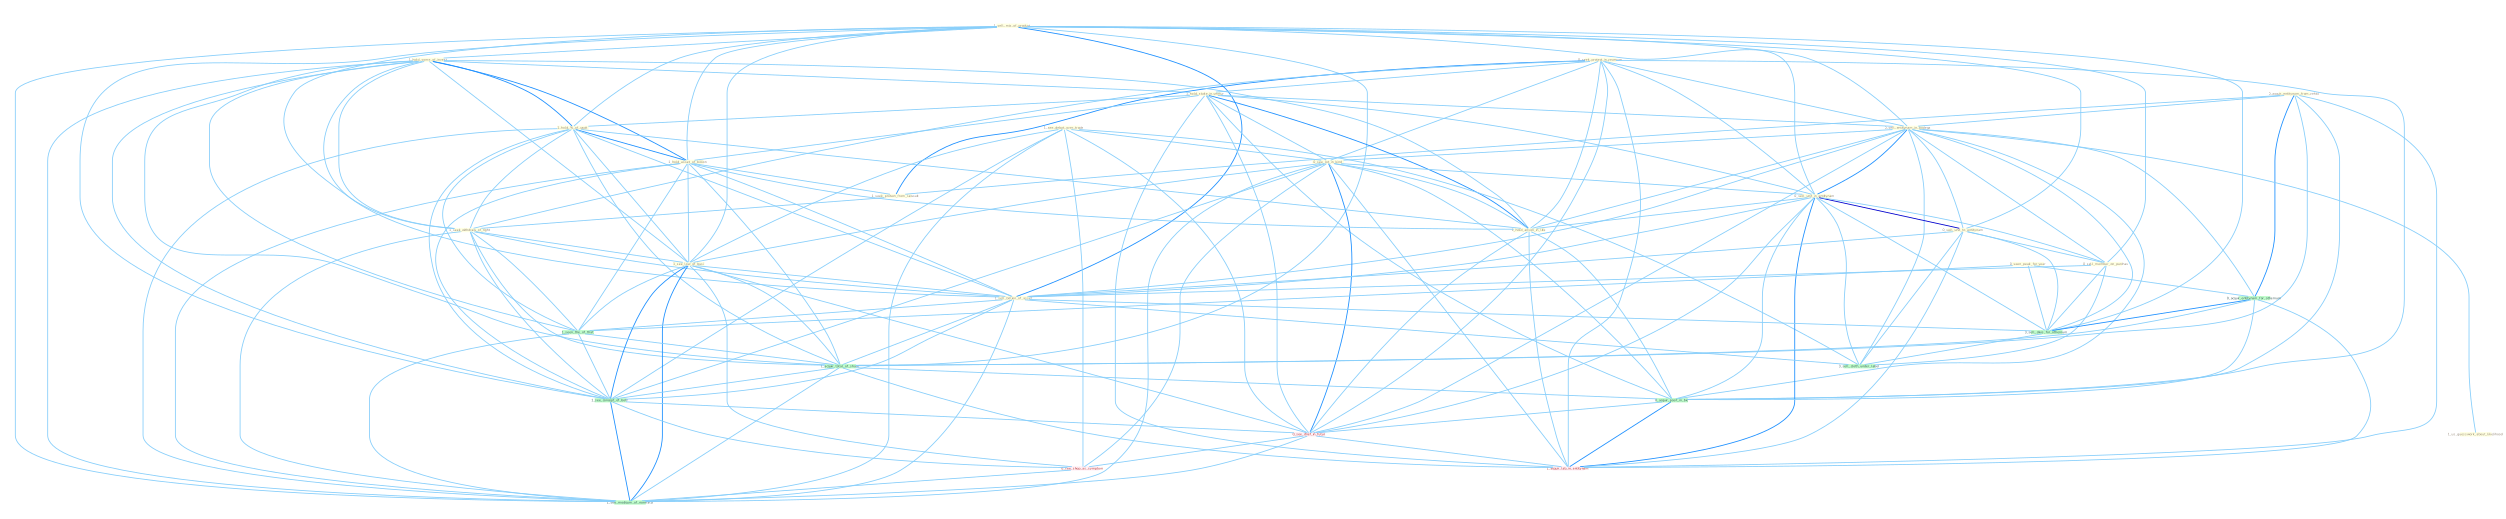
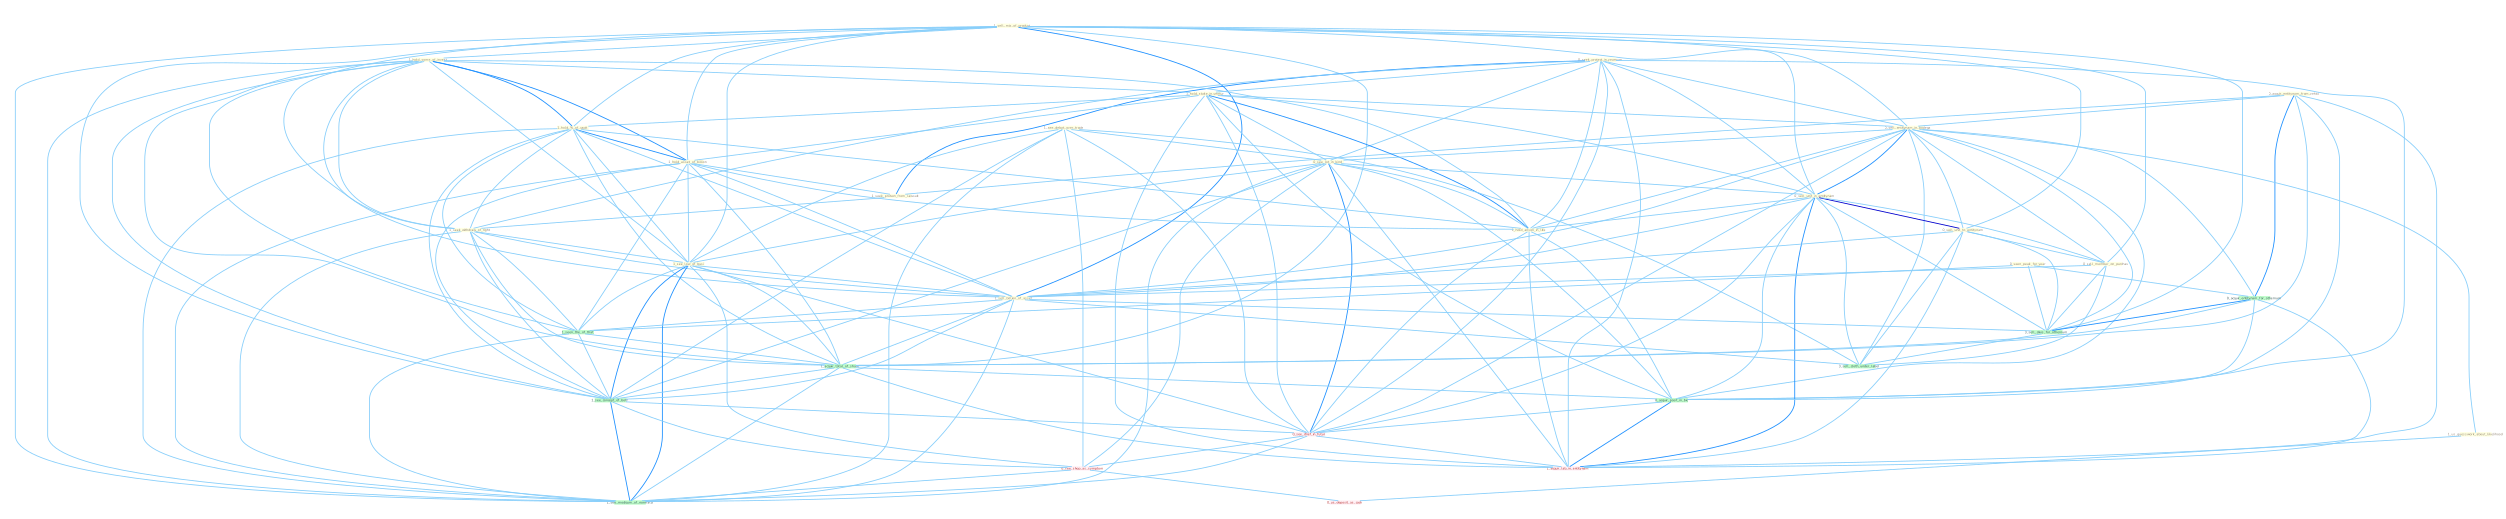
none -> (1345, 502)
